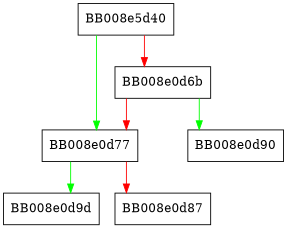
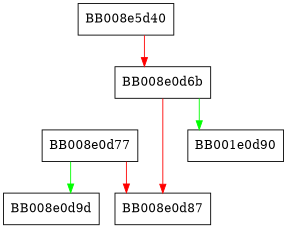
(97, 78) -> none
(126, 110) -> (163, 141)
(236, 146) -> (236, 146)
